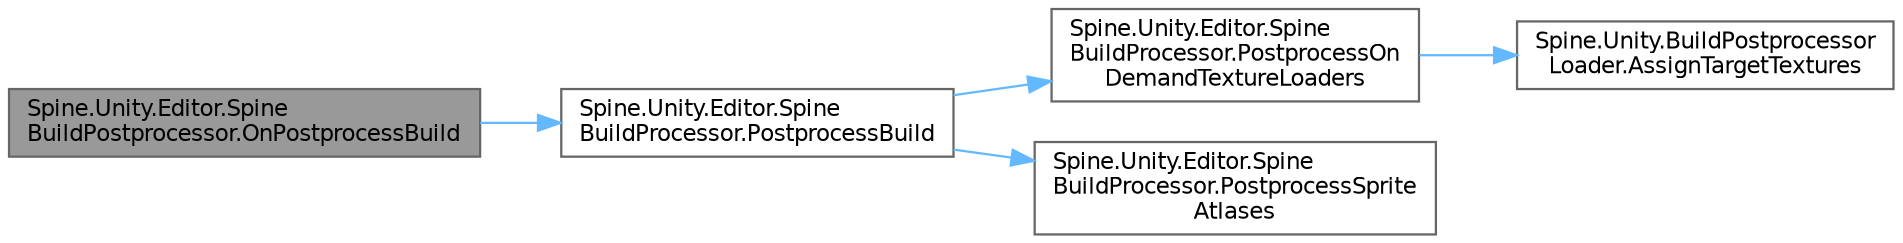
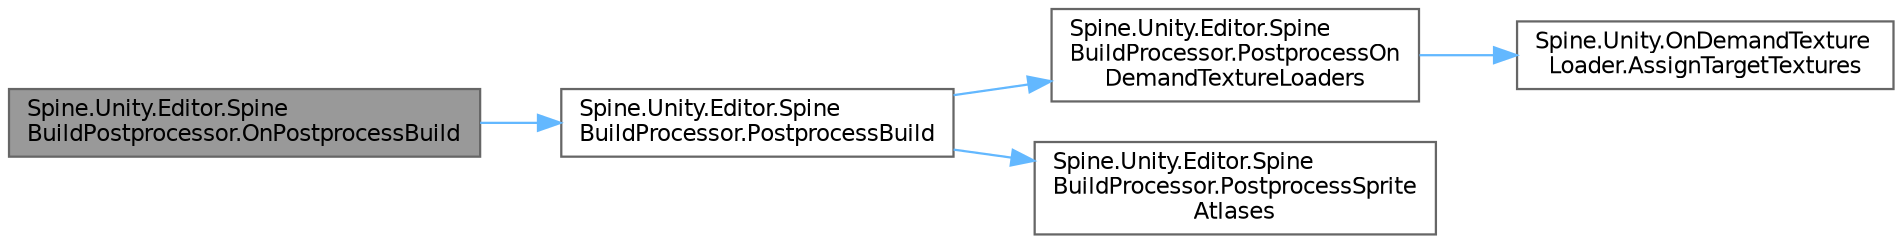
(1705, 55) -> (1705, 55)
